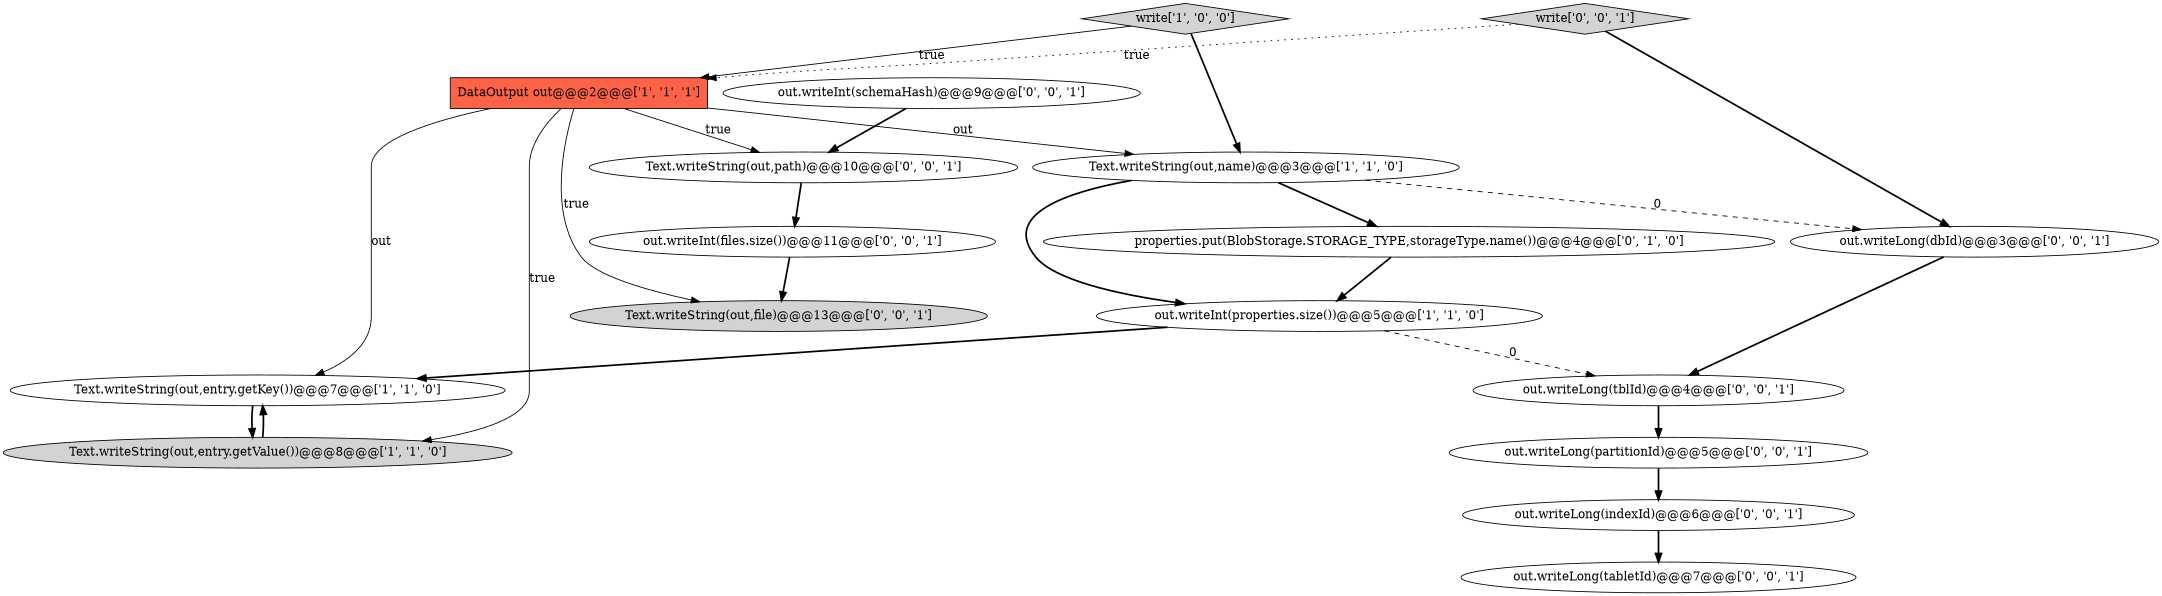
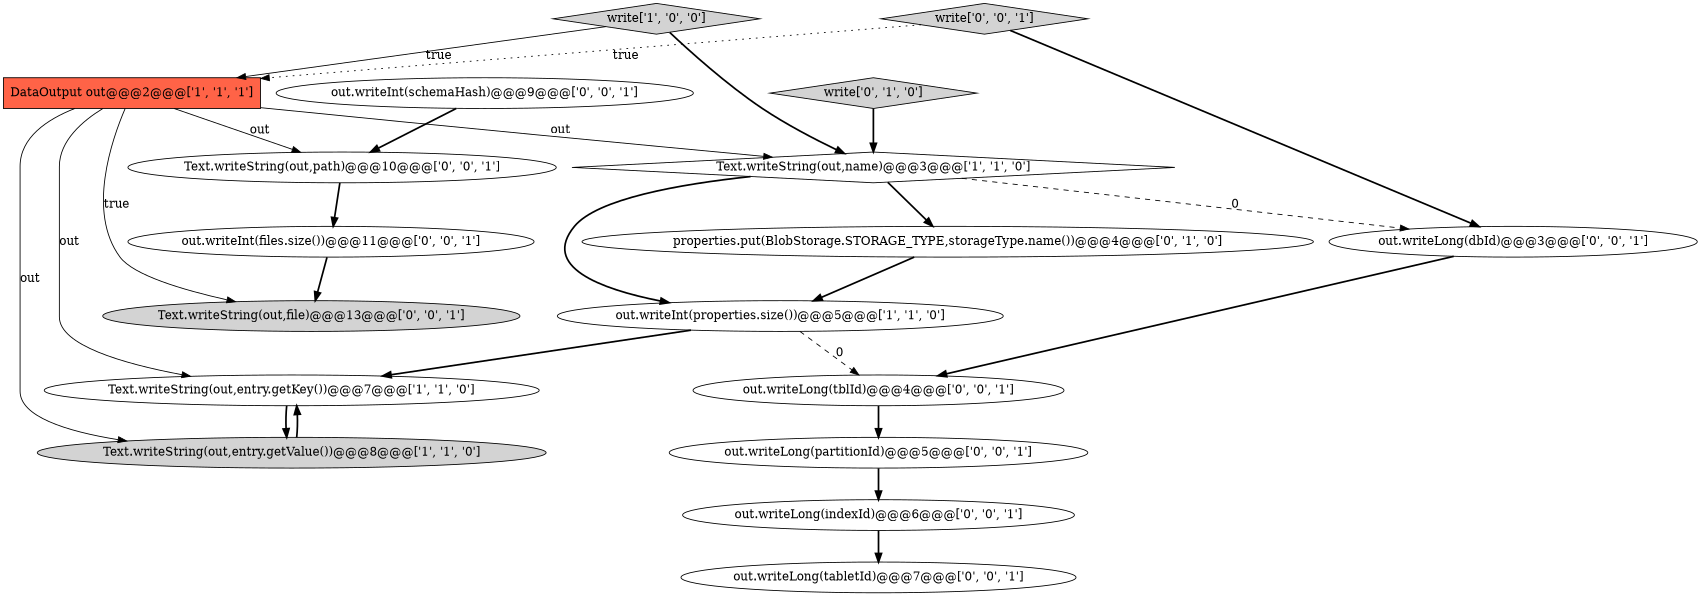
none -> (873, 93)
(718, 130) -> (260, 130)
(1246, 167) -> (873, 167)
(543, 279) -> (30, 279)
